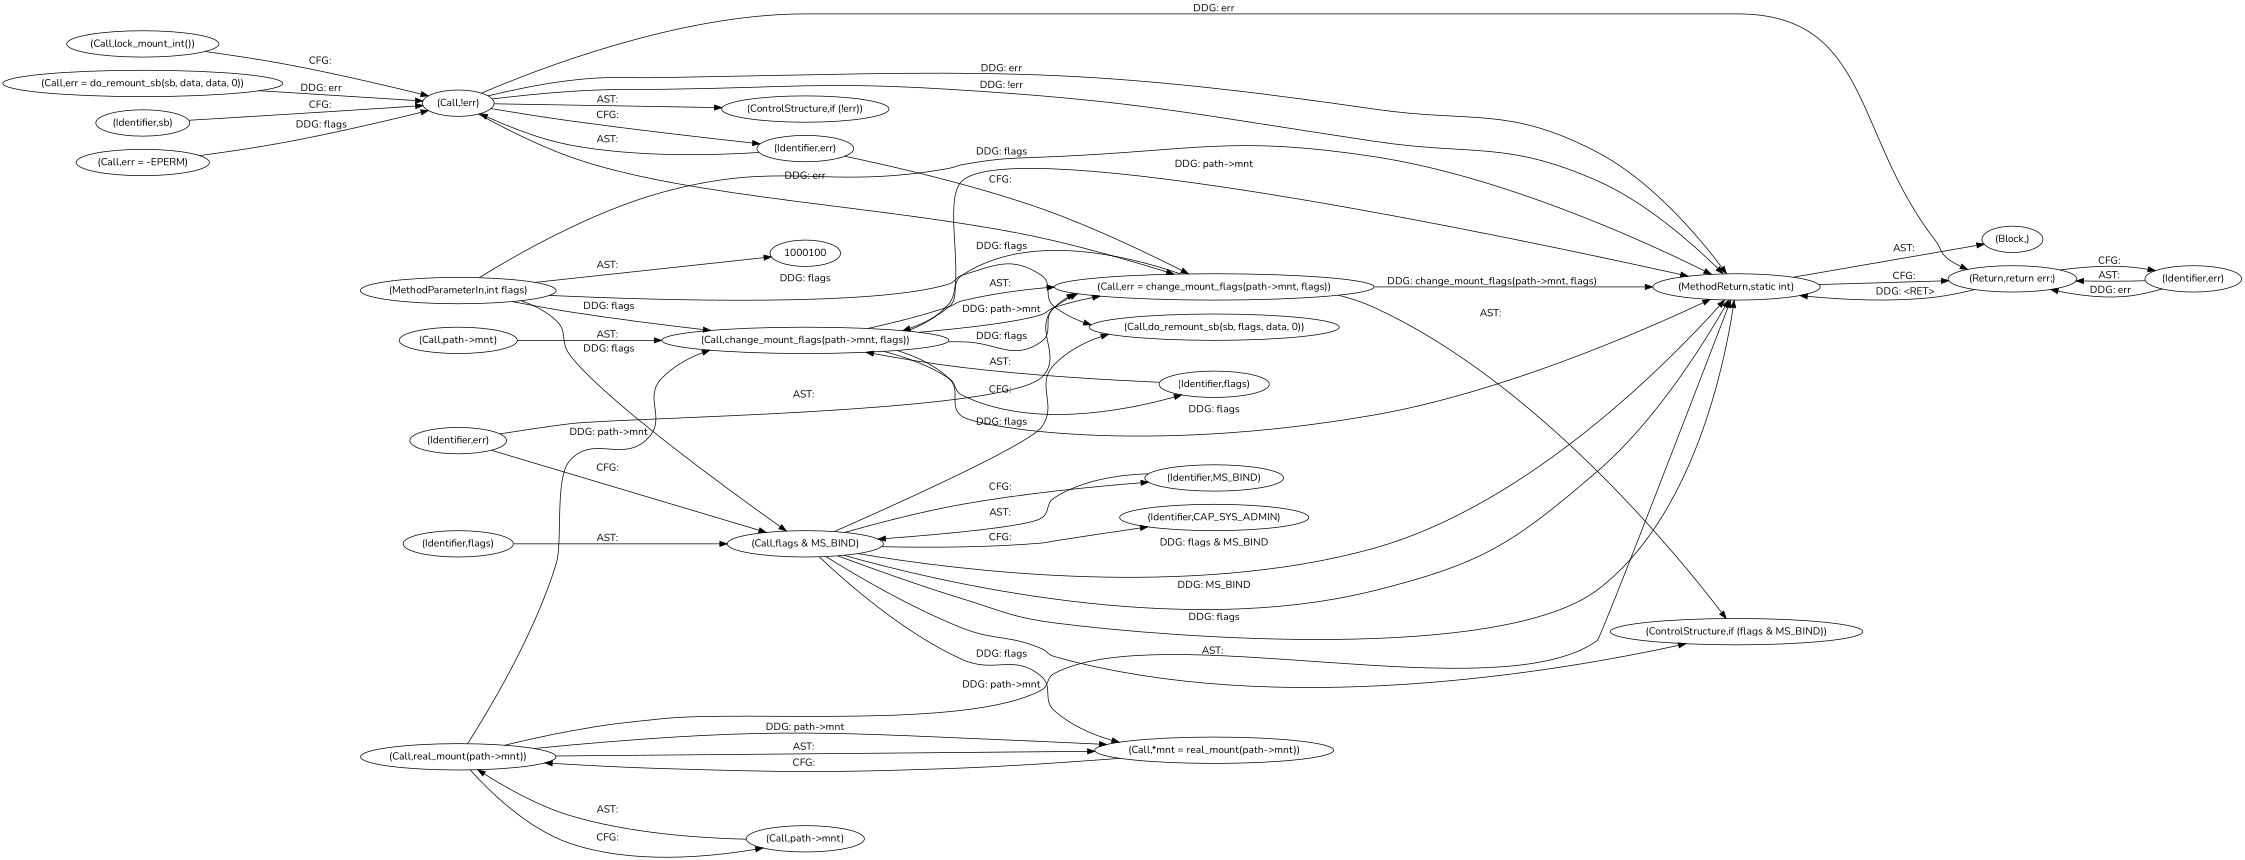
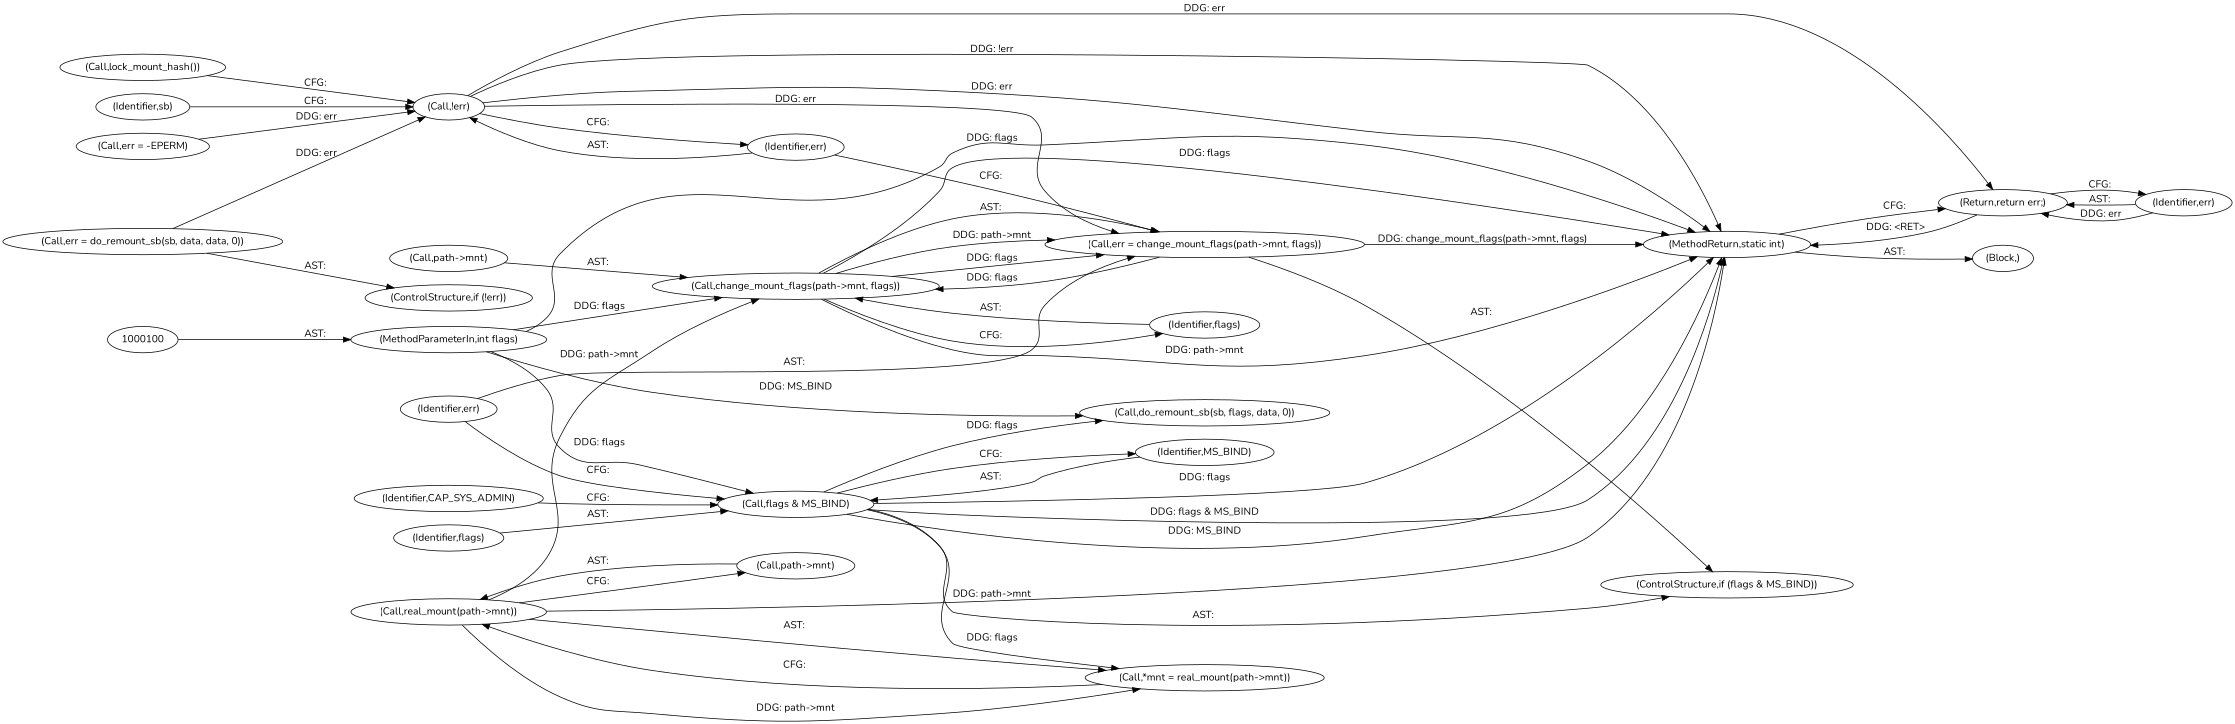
(143, 44) -> (143, 67)
(604, 106) -> (297, 270)
(321, 125) -> (317, 117)
(649, 270) -> (261, 340)
(805, 279) -> (796, 387)
(1011, 545) -> (624, 505)
